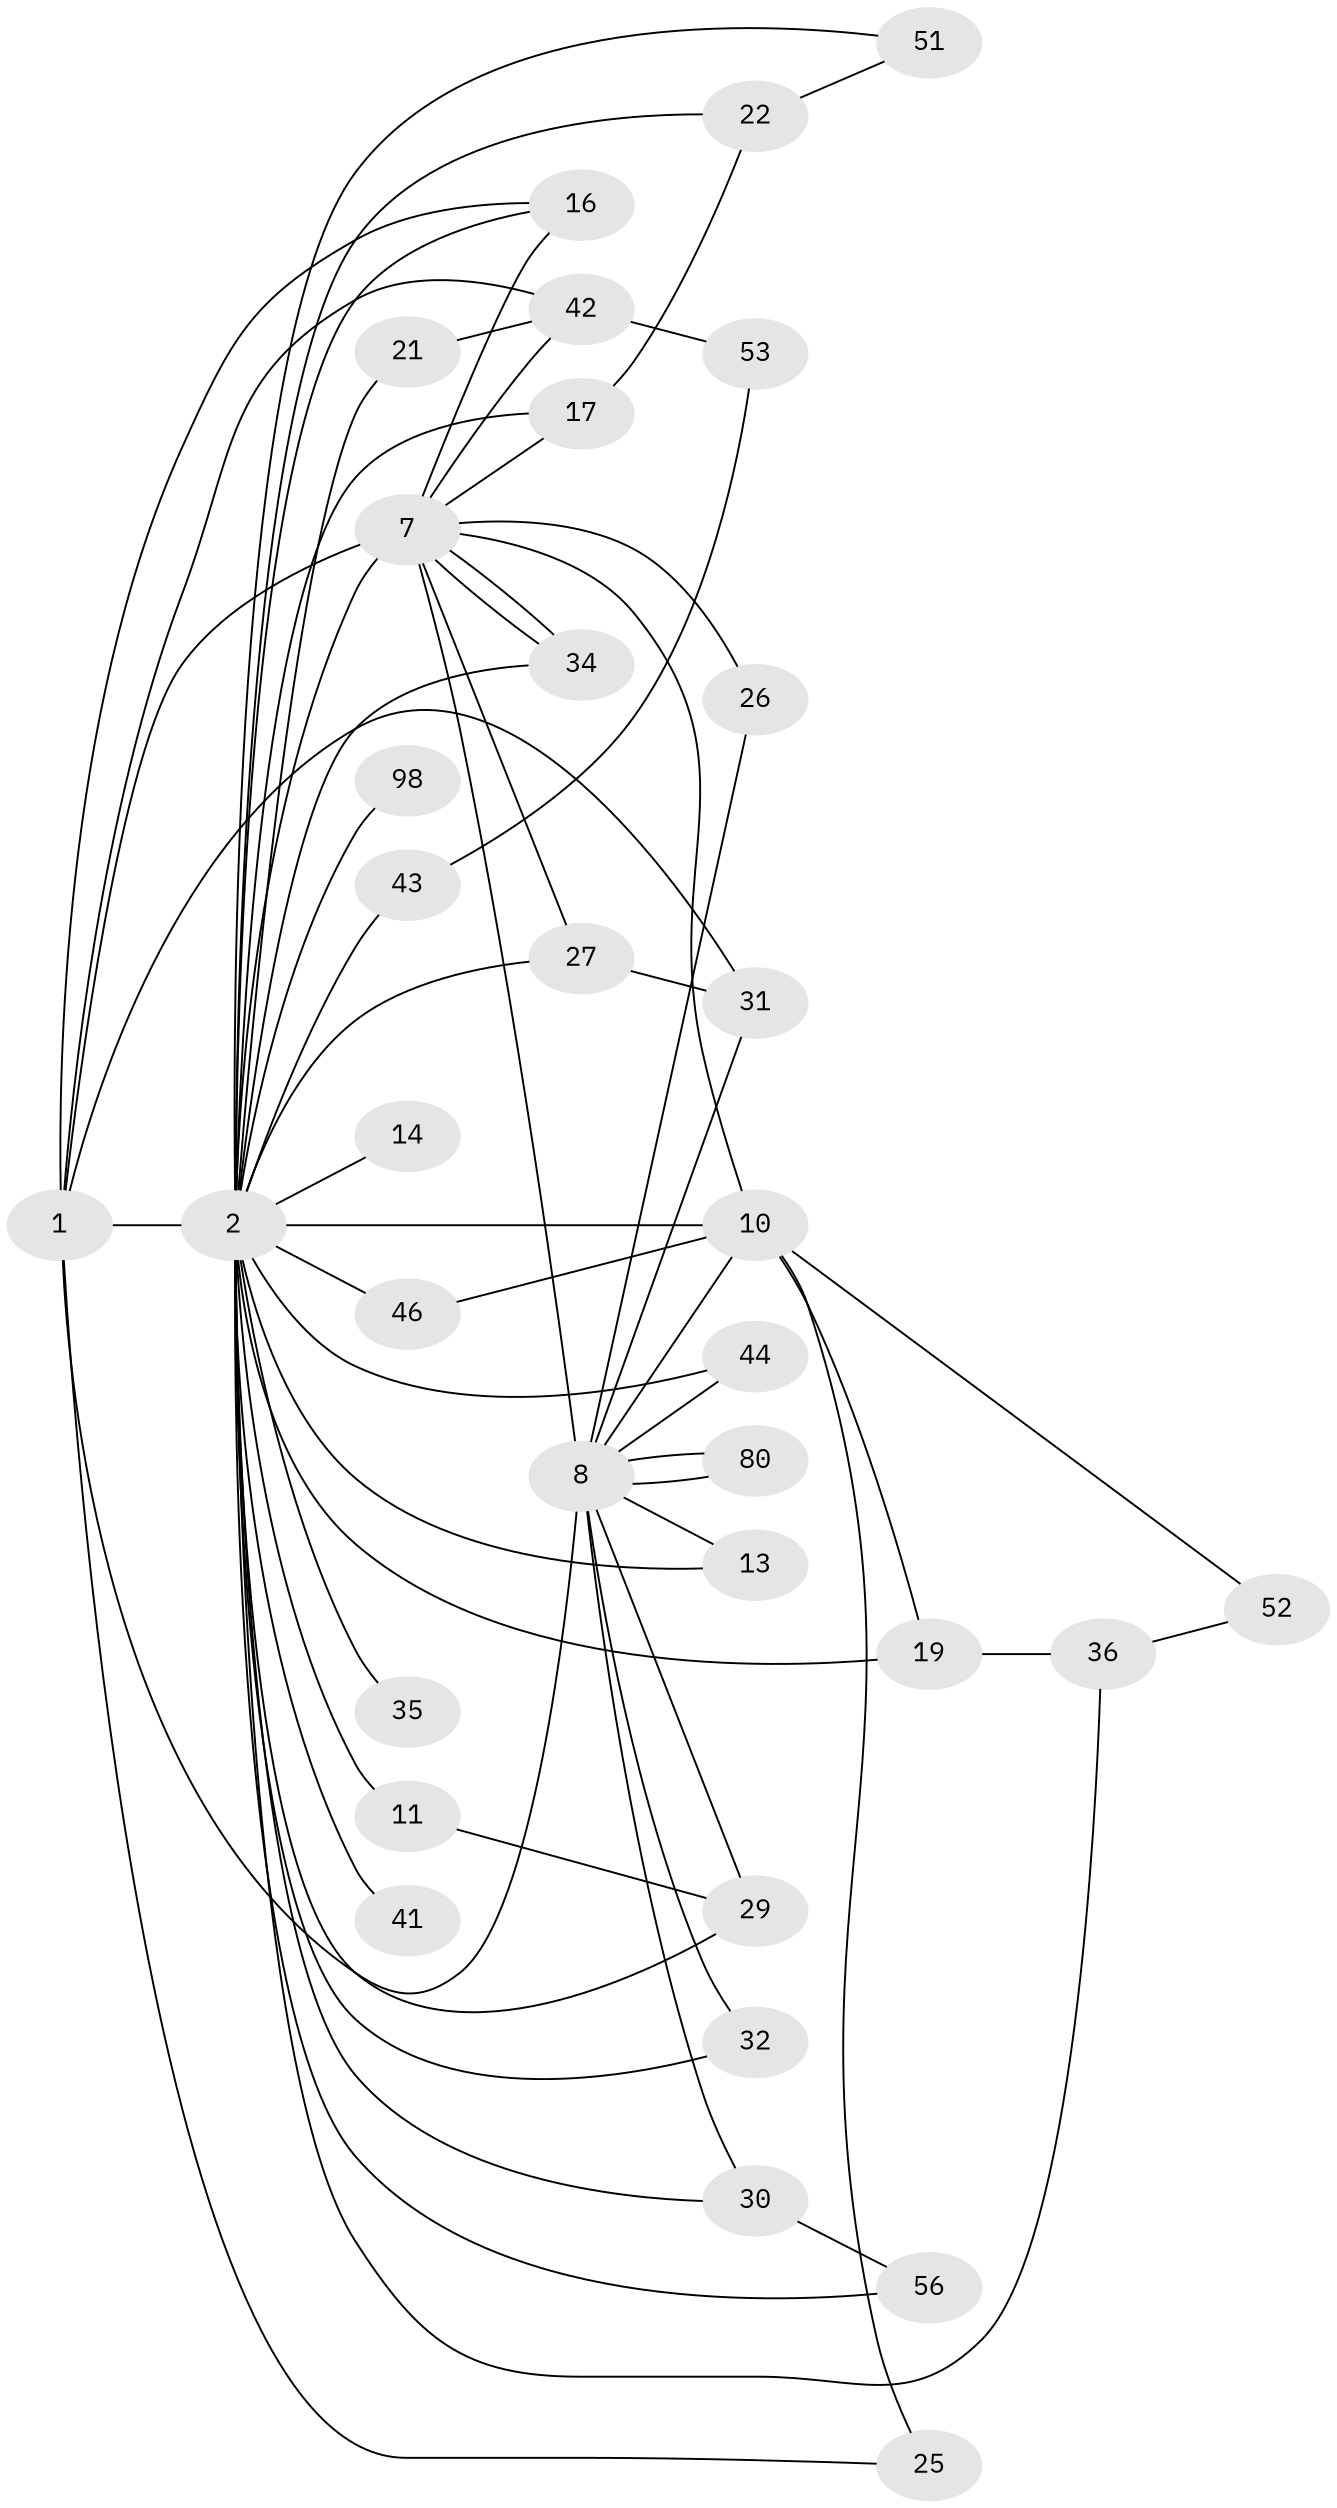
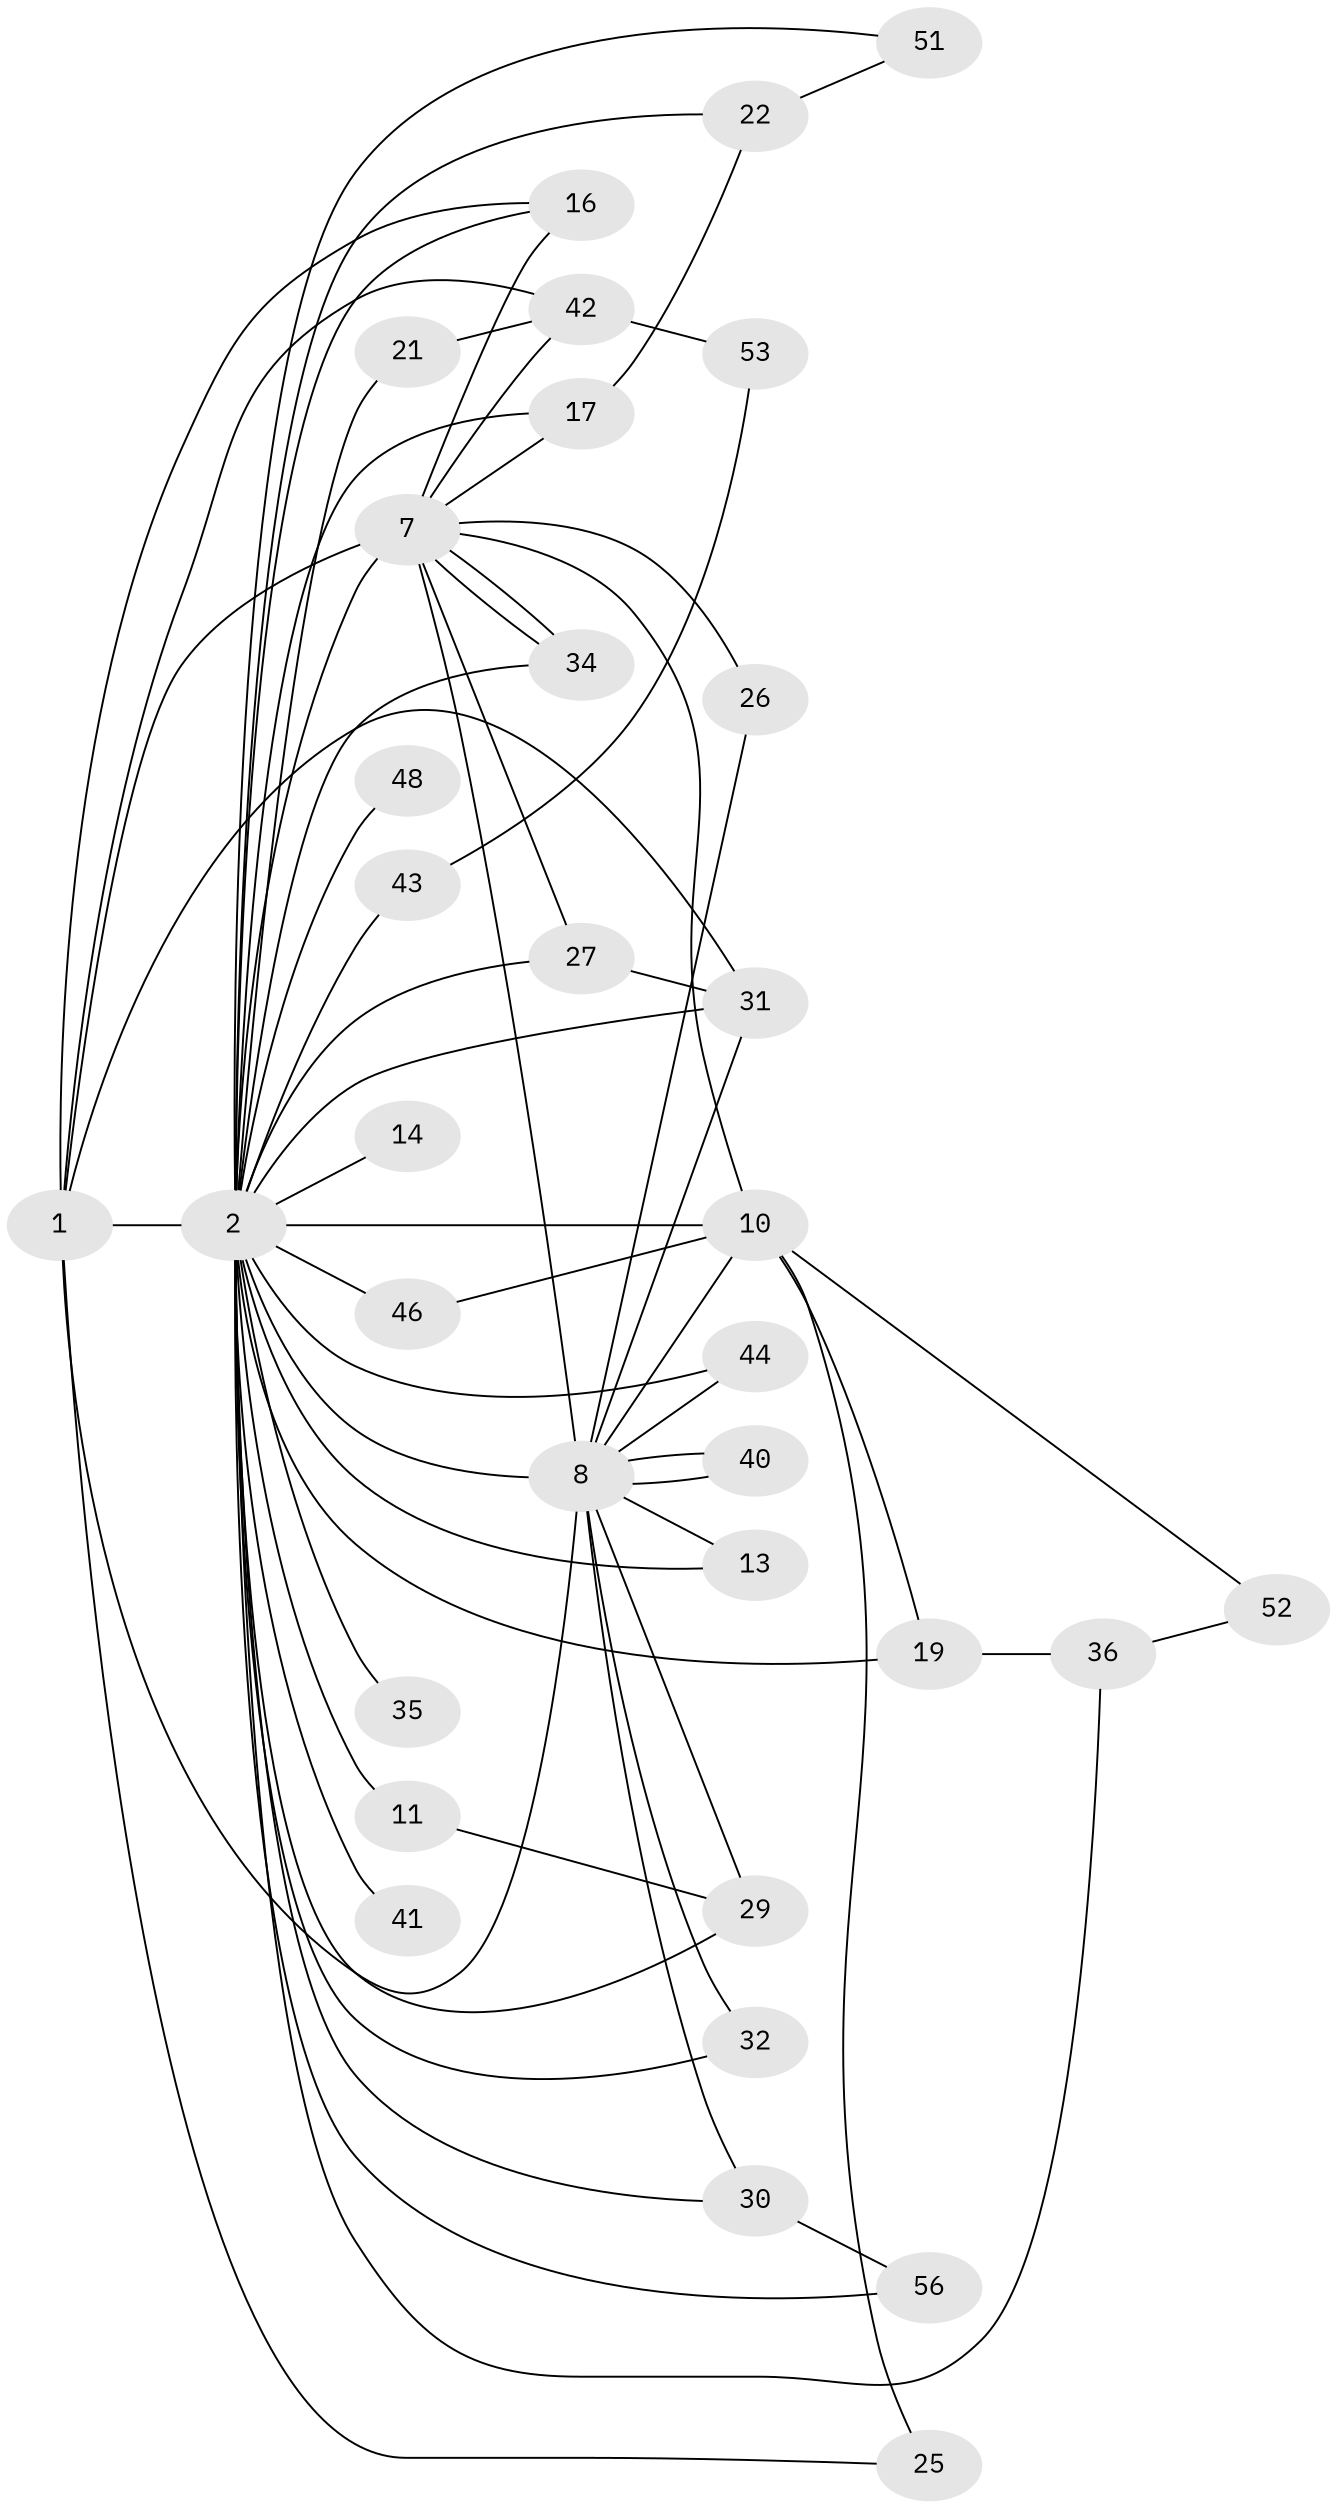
(408, 781) -> (408, 781)
none -> (454, 1052)
none -> (346, 1422)
(755, 1461) -> (755, 1461)
